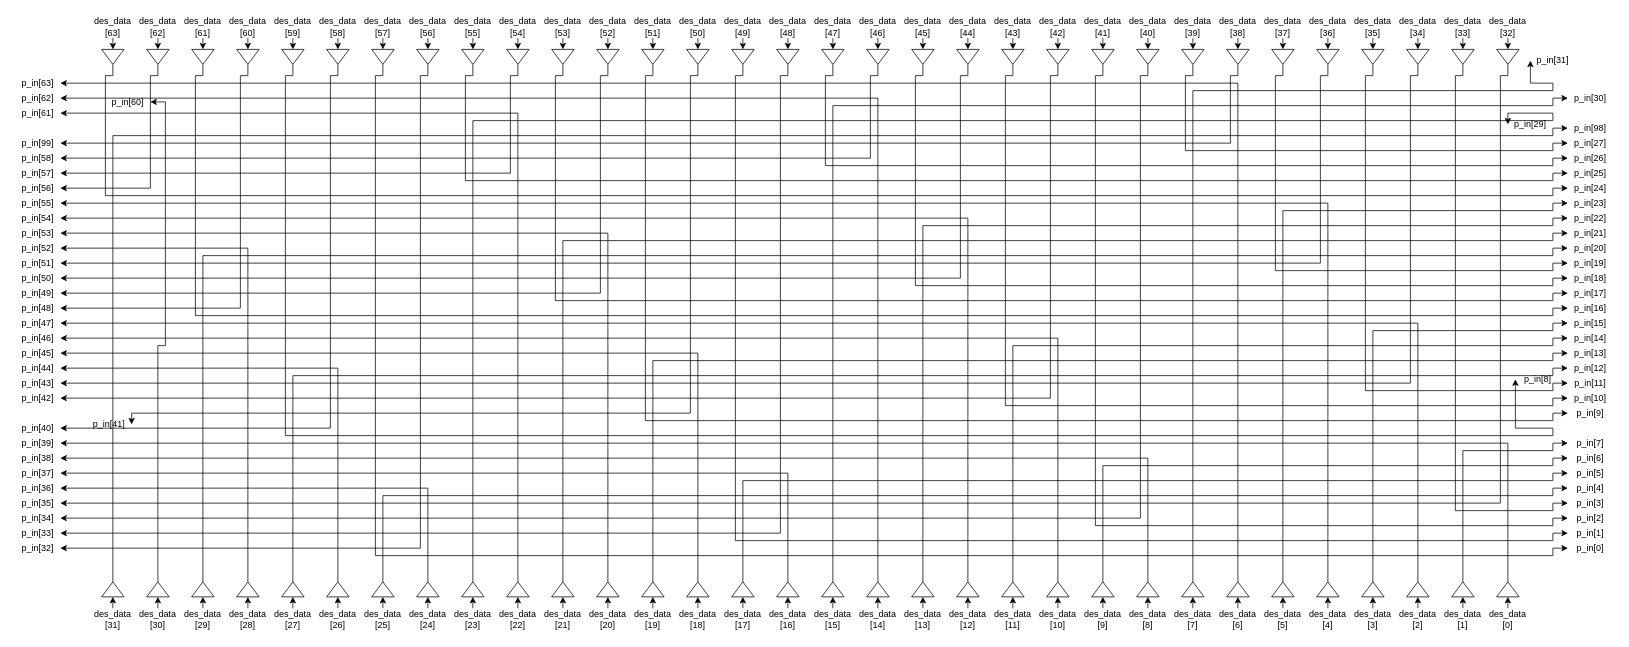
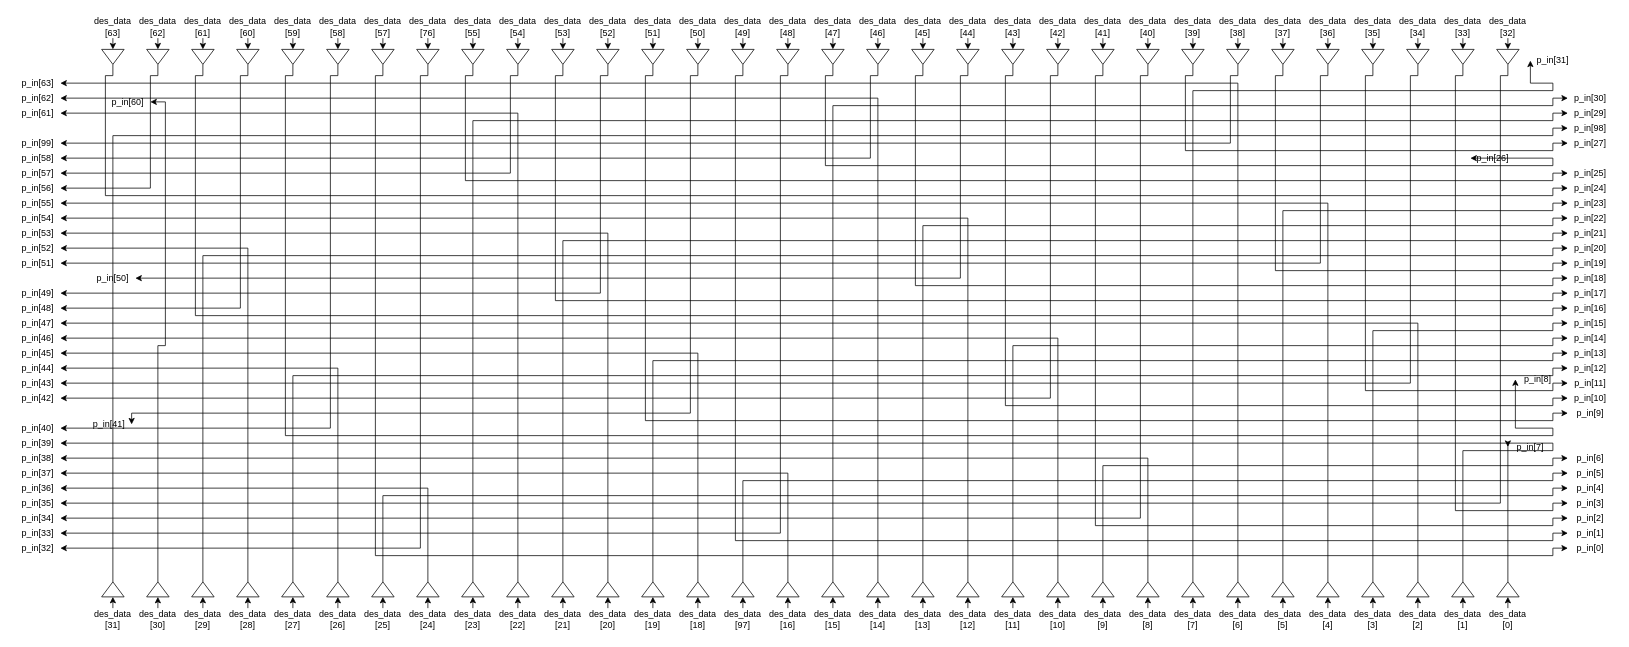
(428, 27) -> (428, 27)
(1530, 124) -> (1590, 113)
(1590, 158) -> (1493, 158)
(38, 278) -> (113, 278)
(1590, 443) -> (1530, 447)
(743, 619) -> (743, 619)
